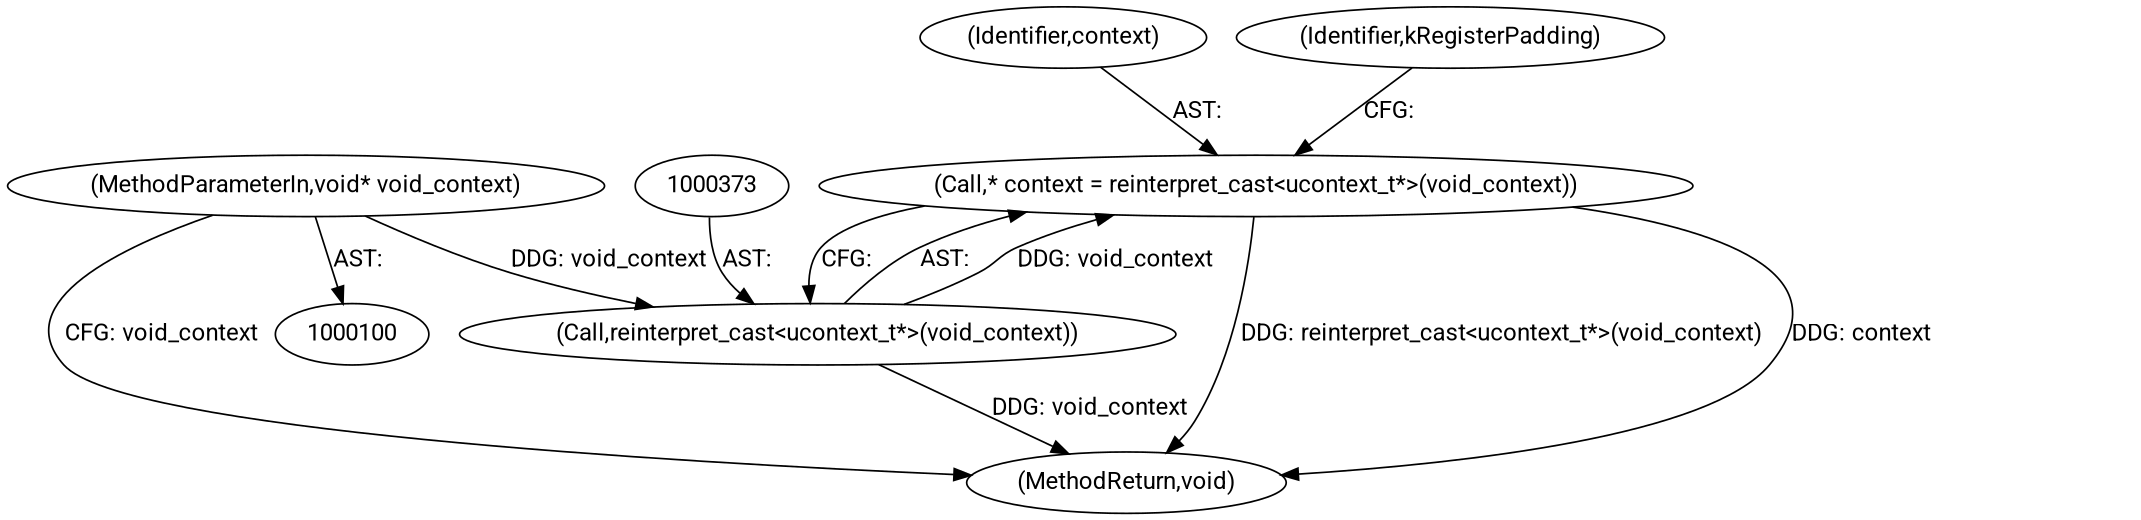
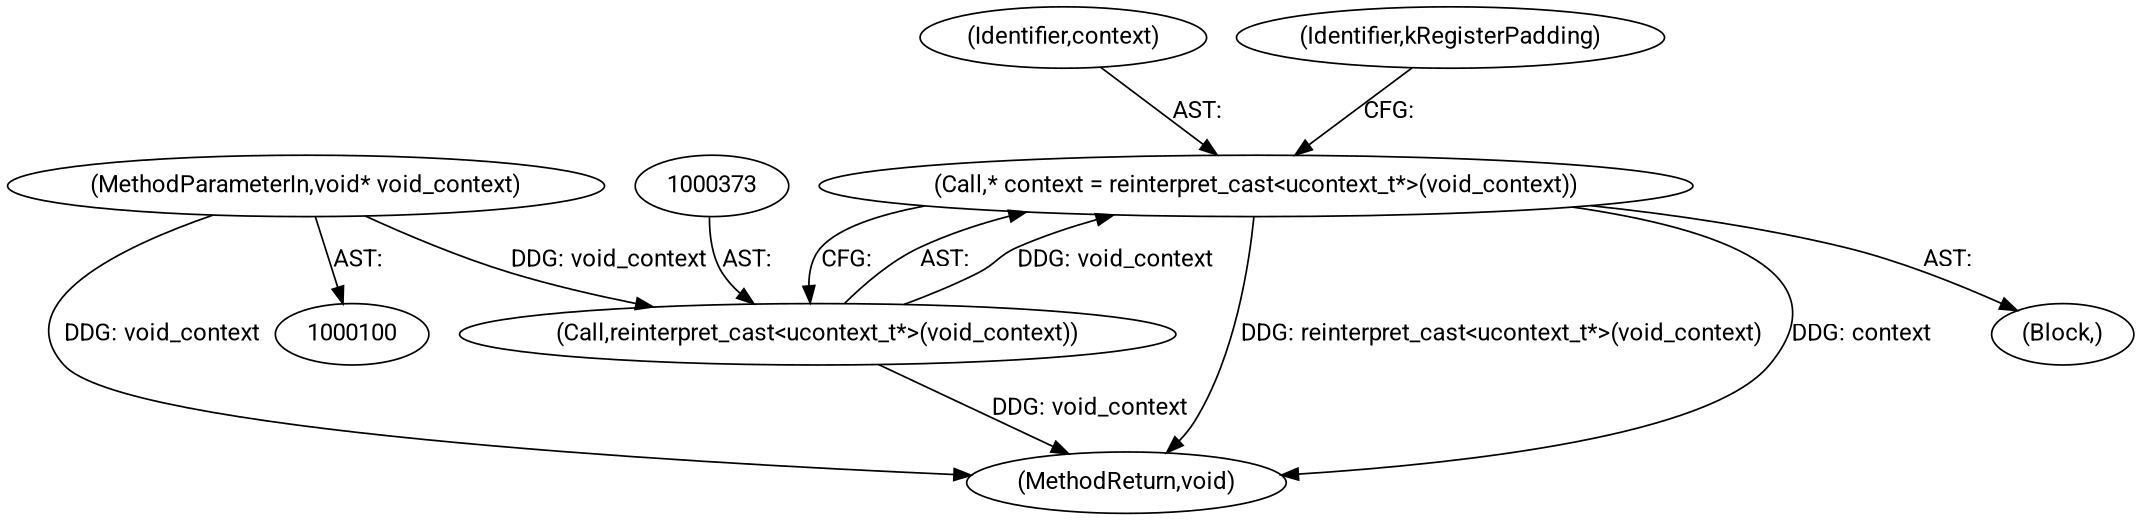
(162, 334) -> (162, 334)
none -> (2063, 334)
